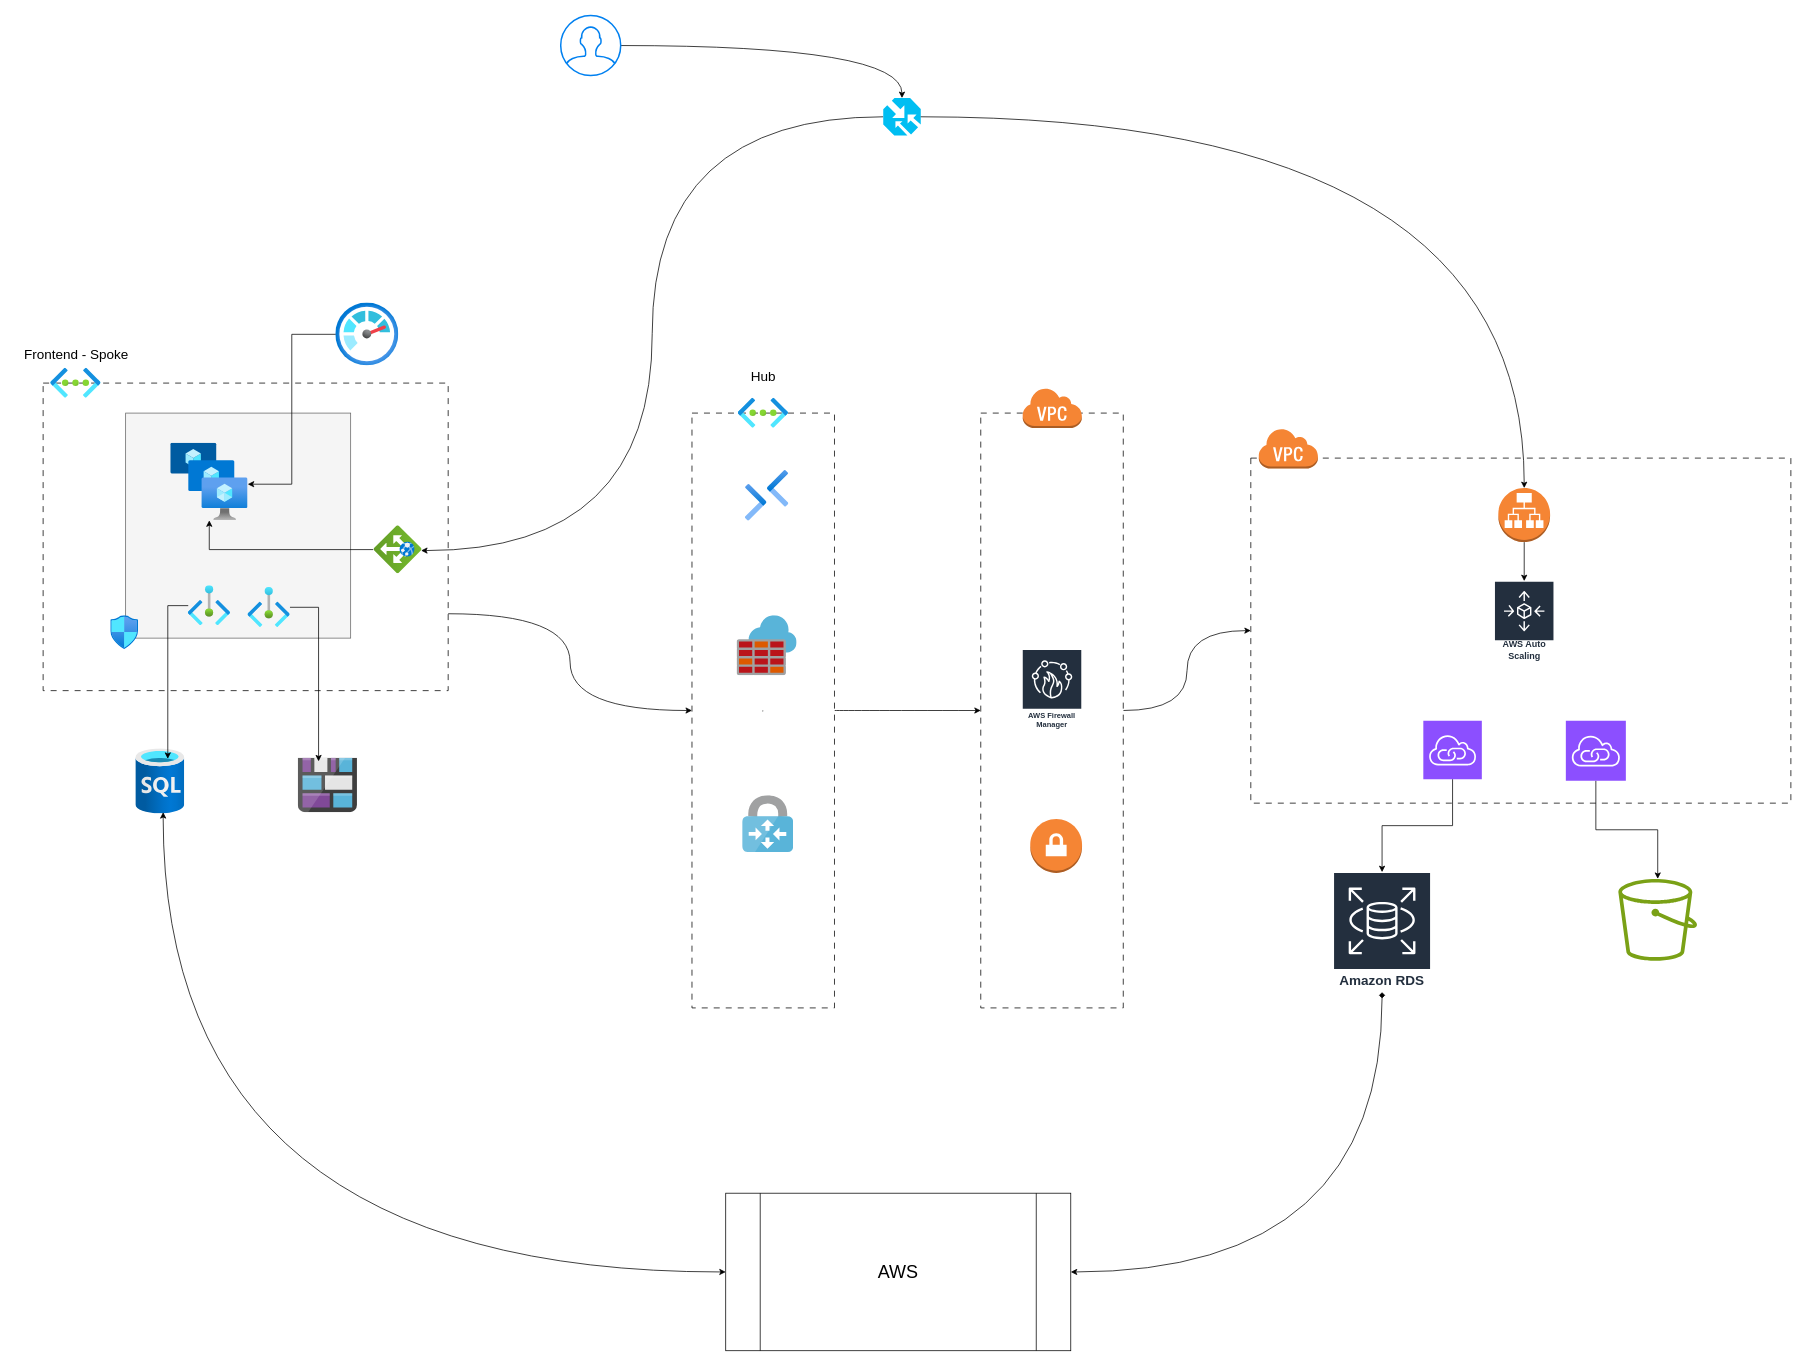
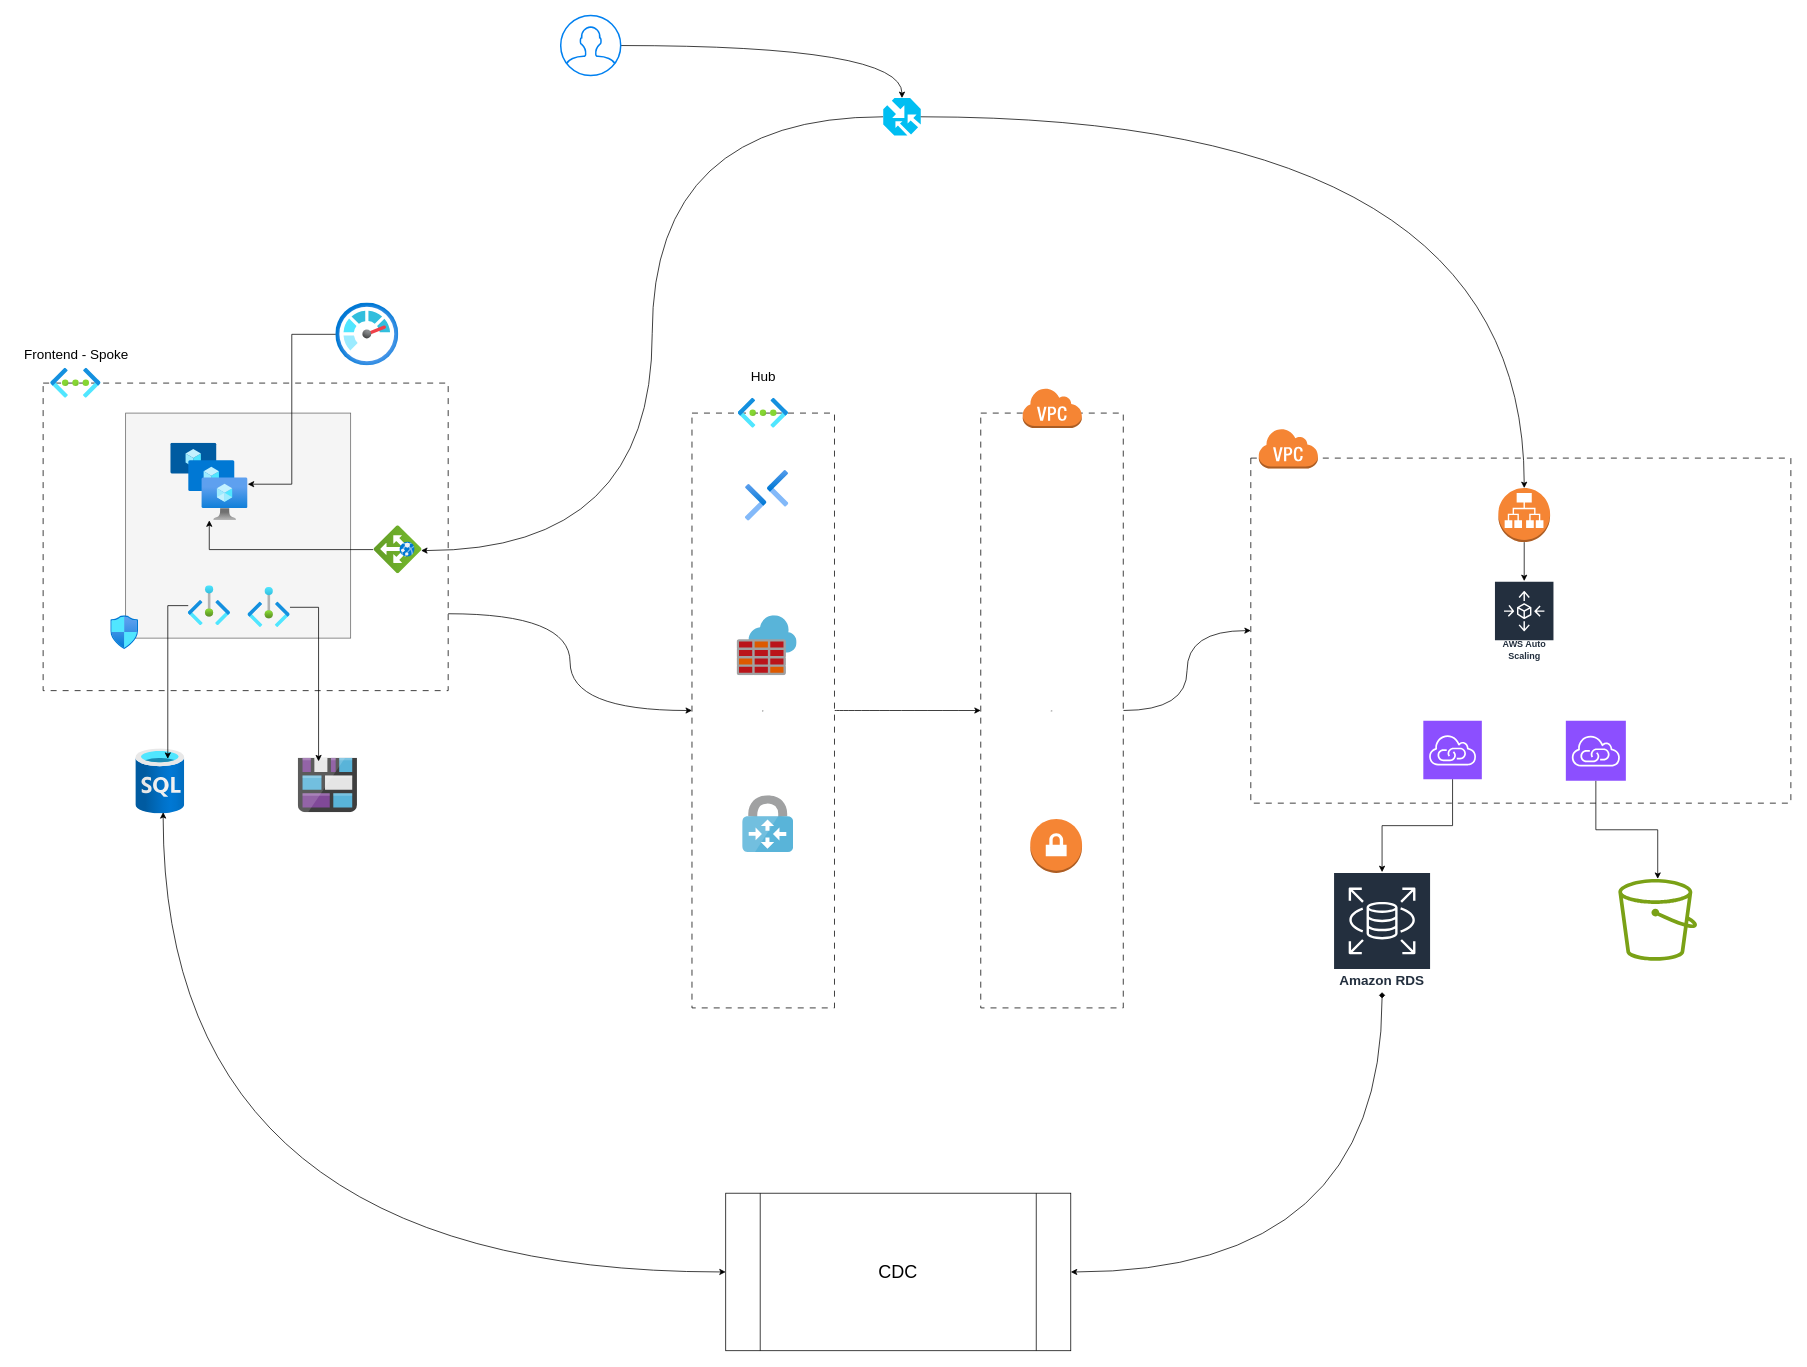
(1052, 690) -> none
(898, 1272) -> (898, 1272)
